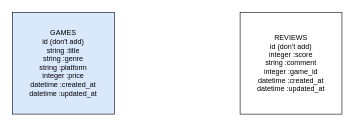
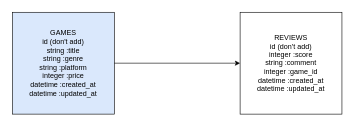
none -> (234, 63)
